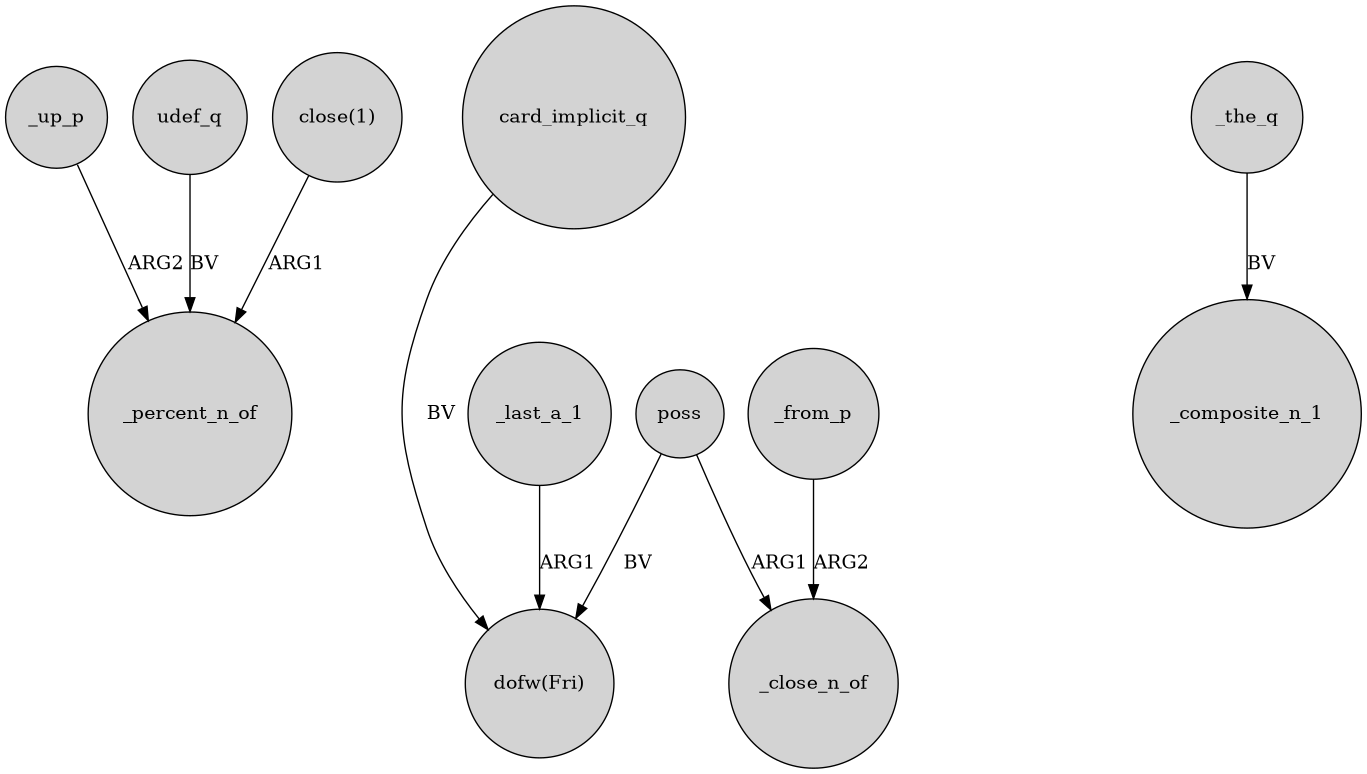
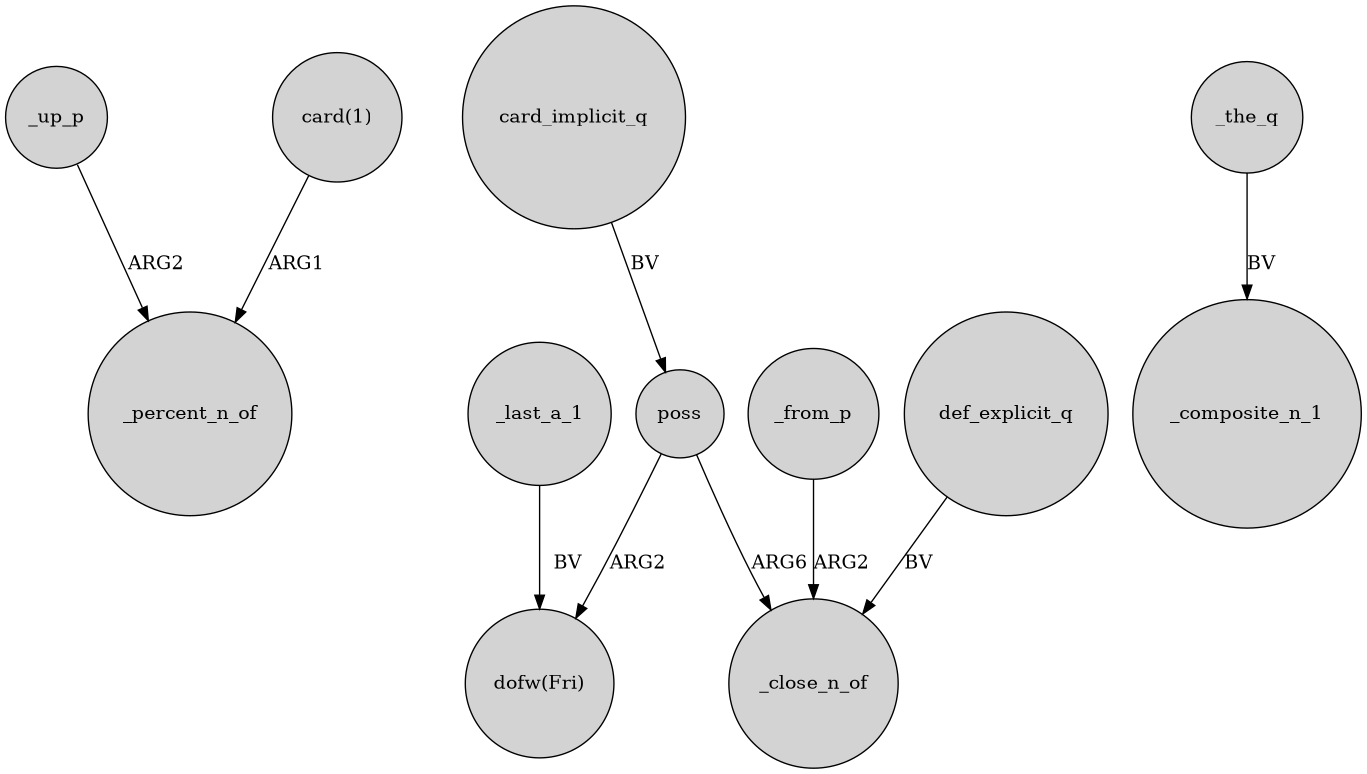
(190, 117) -> none
(337, 117) -> (337, 117)
(403, 404) -> (636, 291)
none -> (1006, 414)
(568, 563) -> (568, 563)
(638, 563) -> (638, 563)
(780, 563) -> (780, 563)
